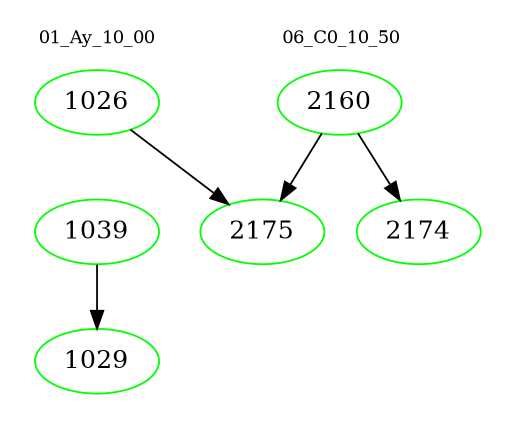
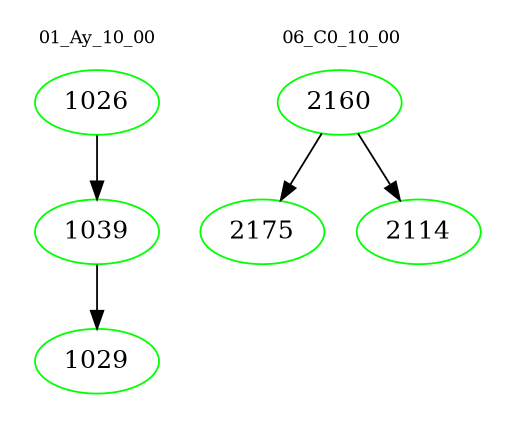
(341, 39) -> (341, 39)
(162, 153) -> (97, 158)
(419, 232) -> (419, 232)
